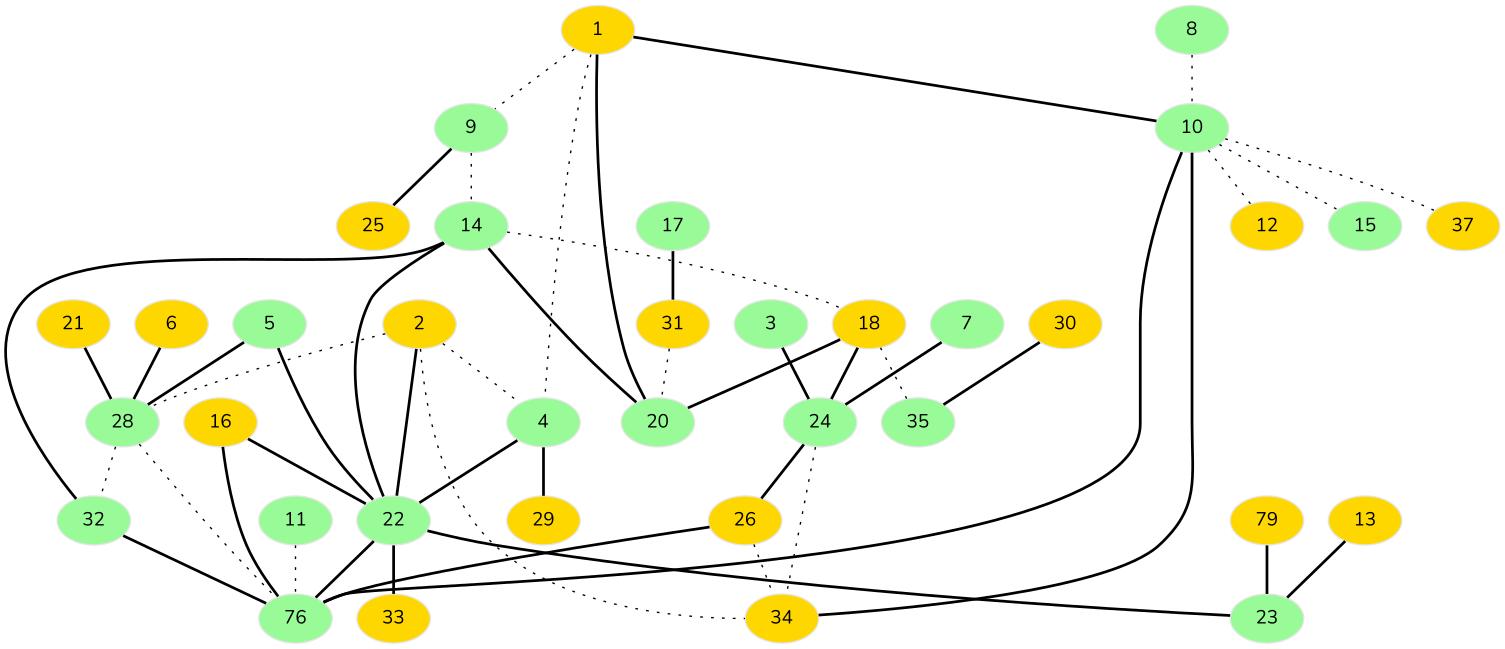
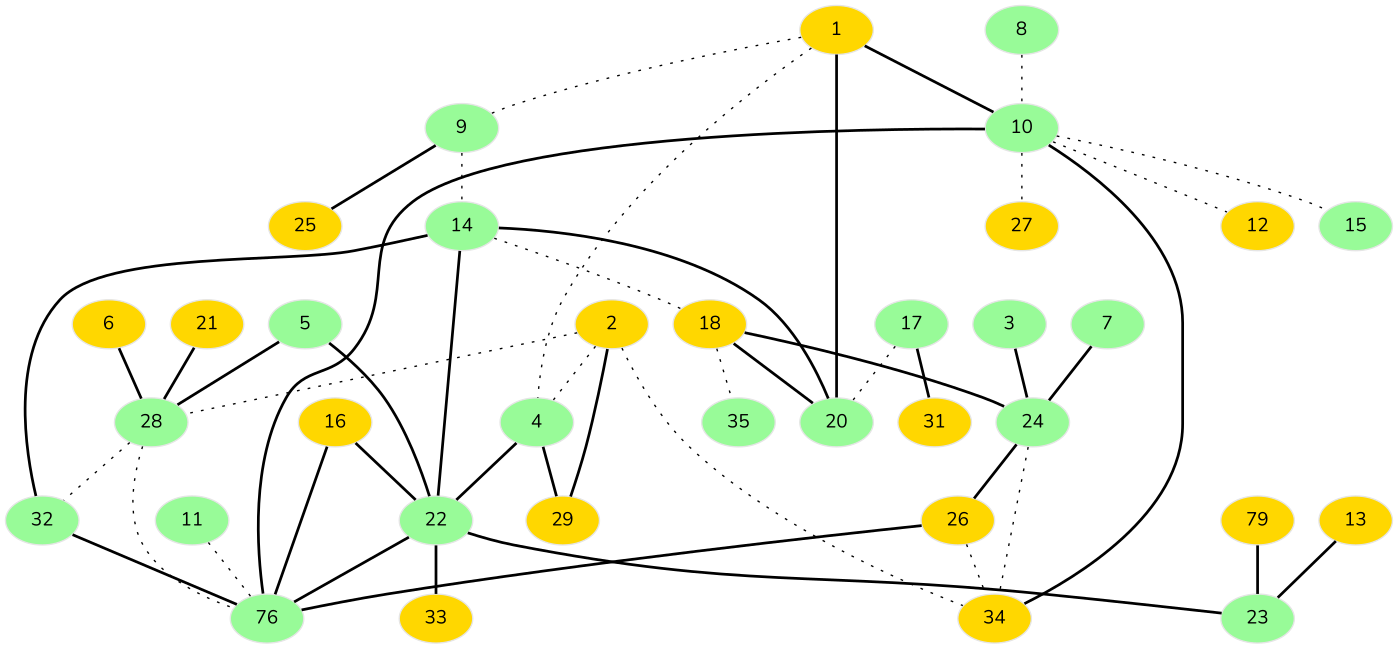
(1463, 226) -> (1022, 226)
(1065, 324) -> none
(665, 373) -> (874, 373)
(407, 422) -> (592, 423)
